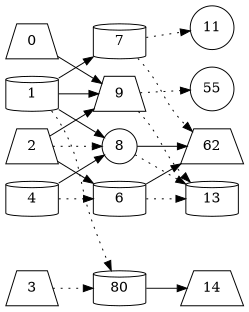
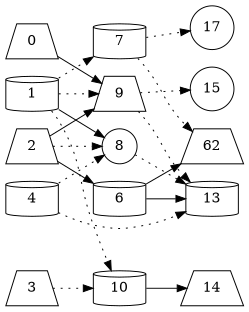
(212, 28) -> (212, 28)
(70, 71) -> (70, 71)
(212, 89) -> (212, 89)
(74, 94) -> (74, 94)
(156, 146) -> none
(70, 176) -> (70, 176)
(71, 199) -> (117, 228)
(161, 199) -> (161, 199)
(120, 288) -> (120, 288)
